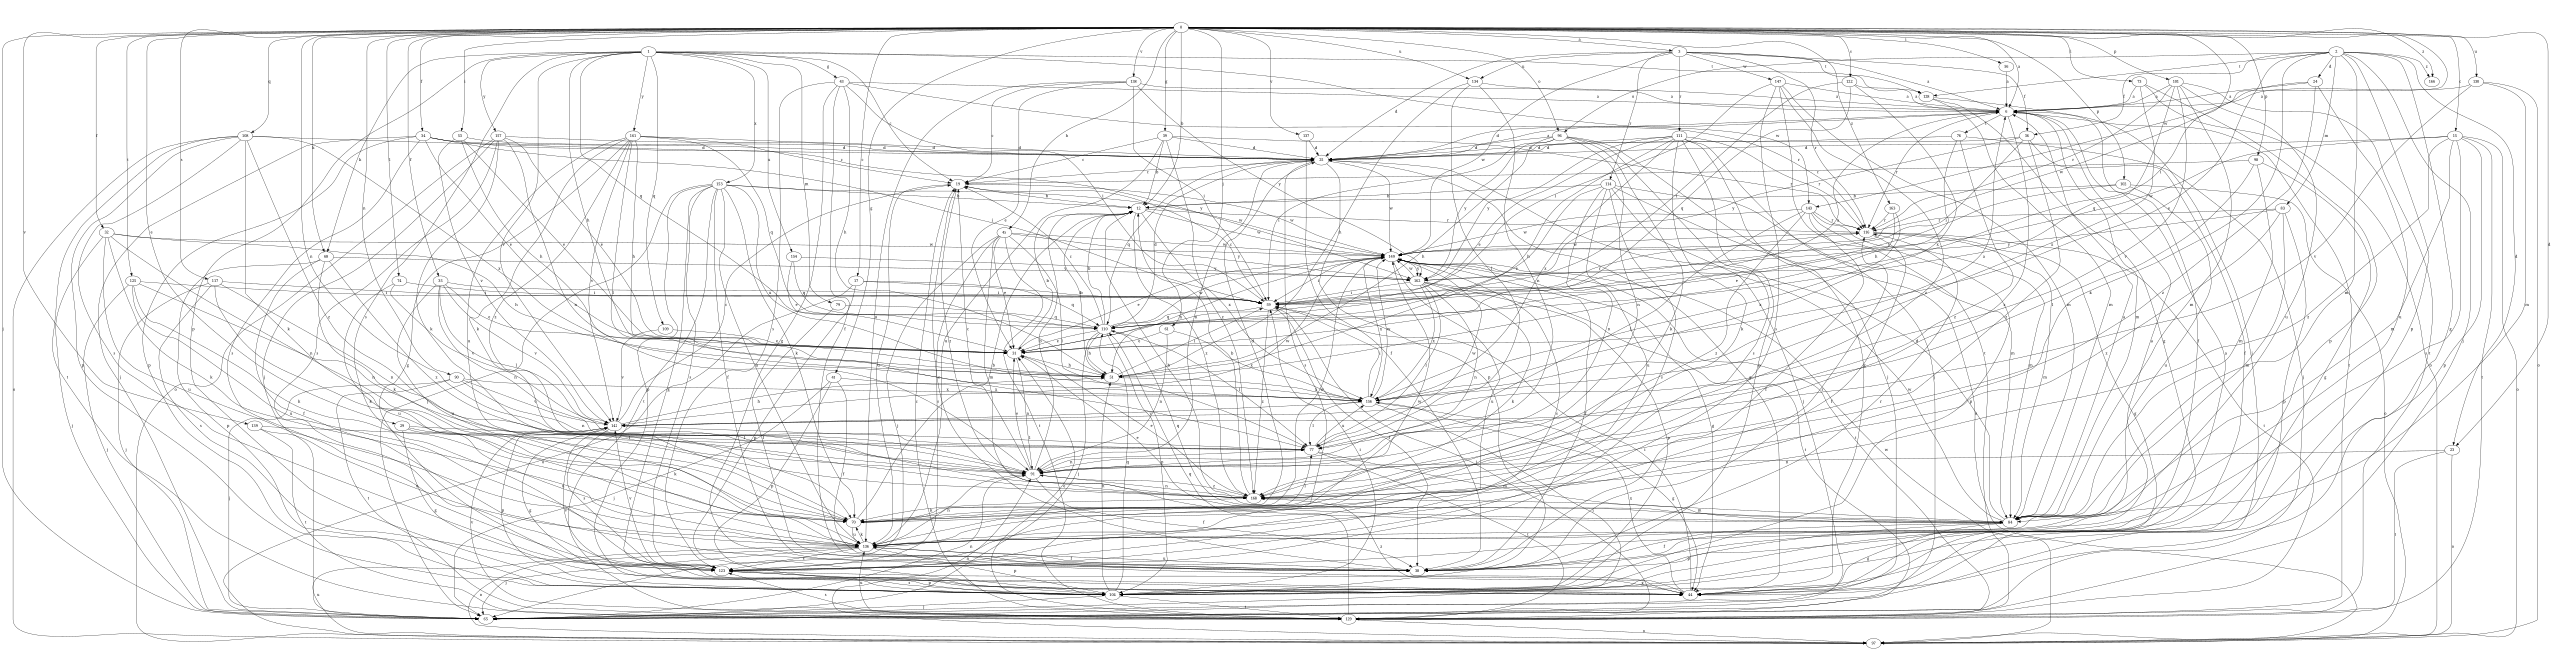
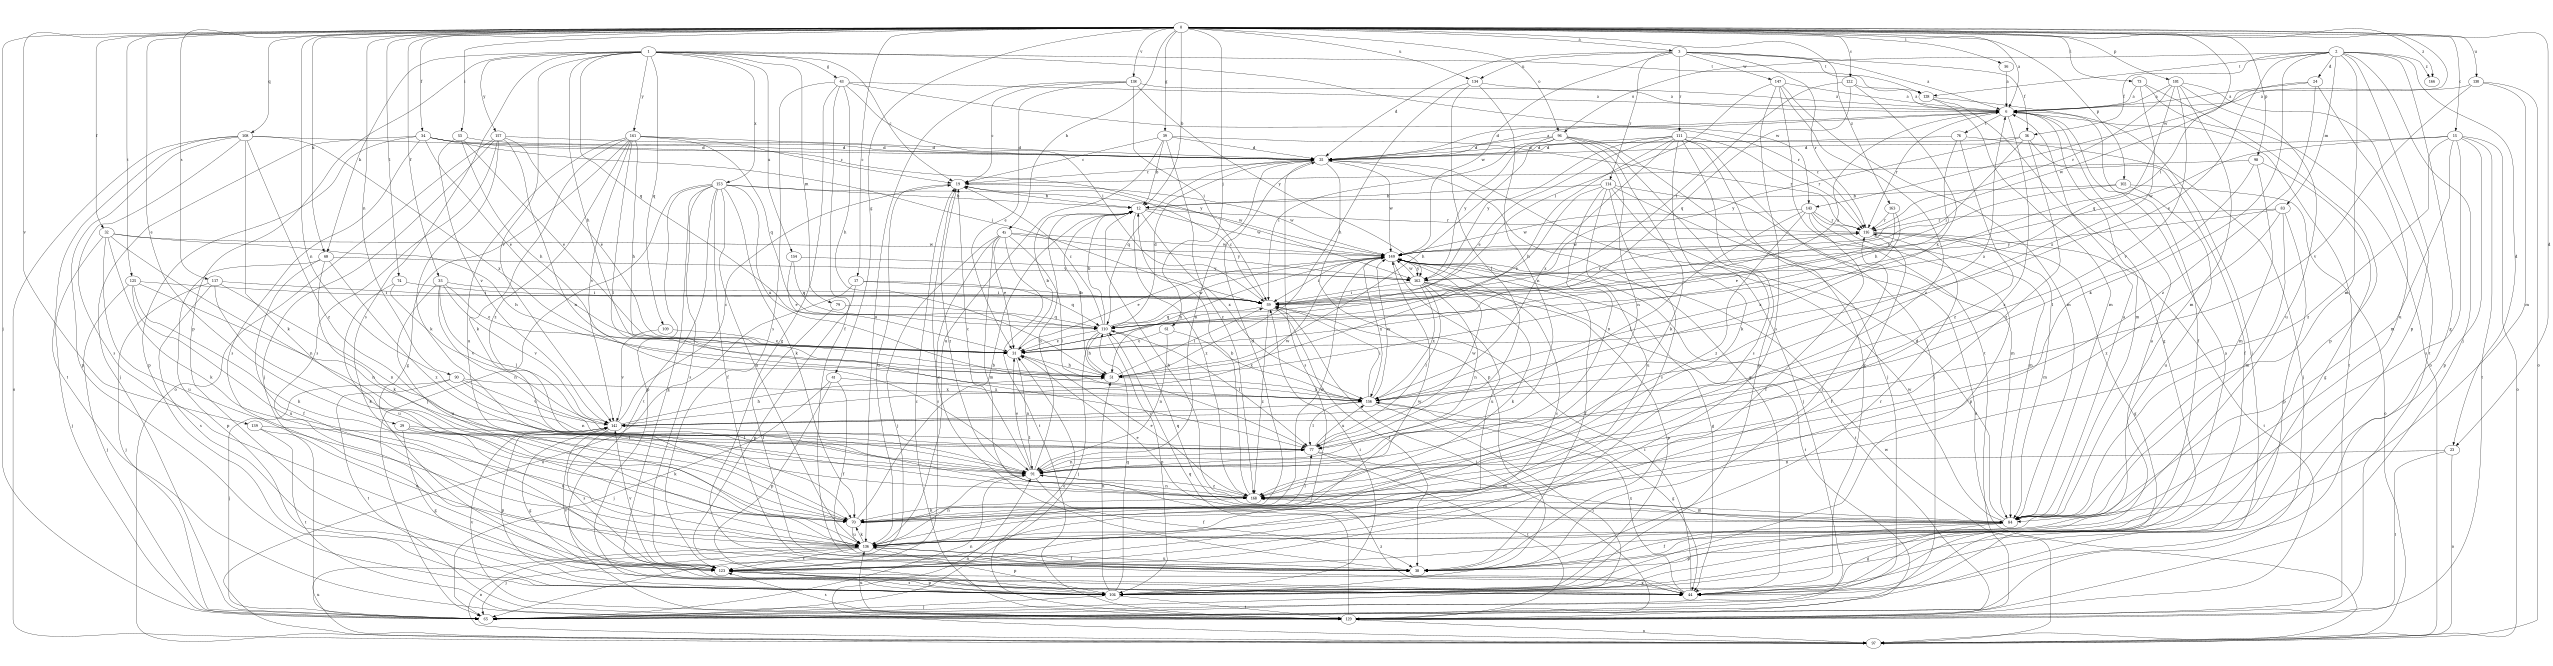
(1306, 136) -> none
